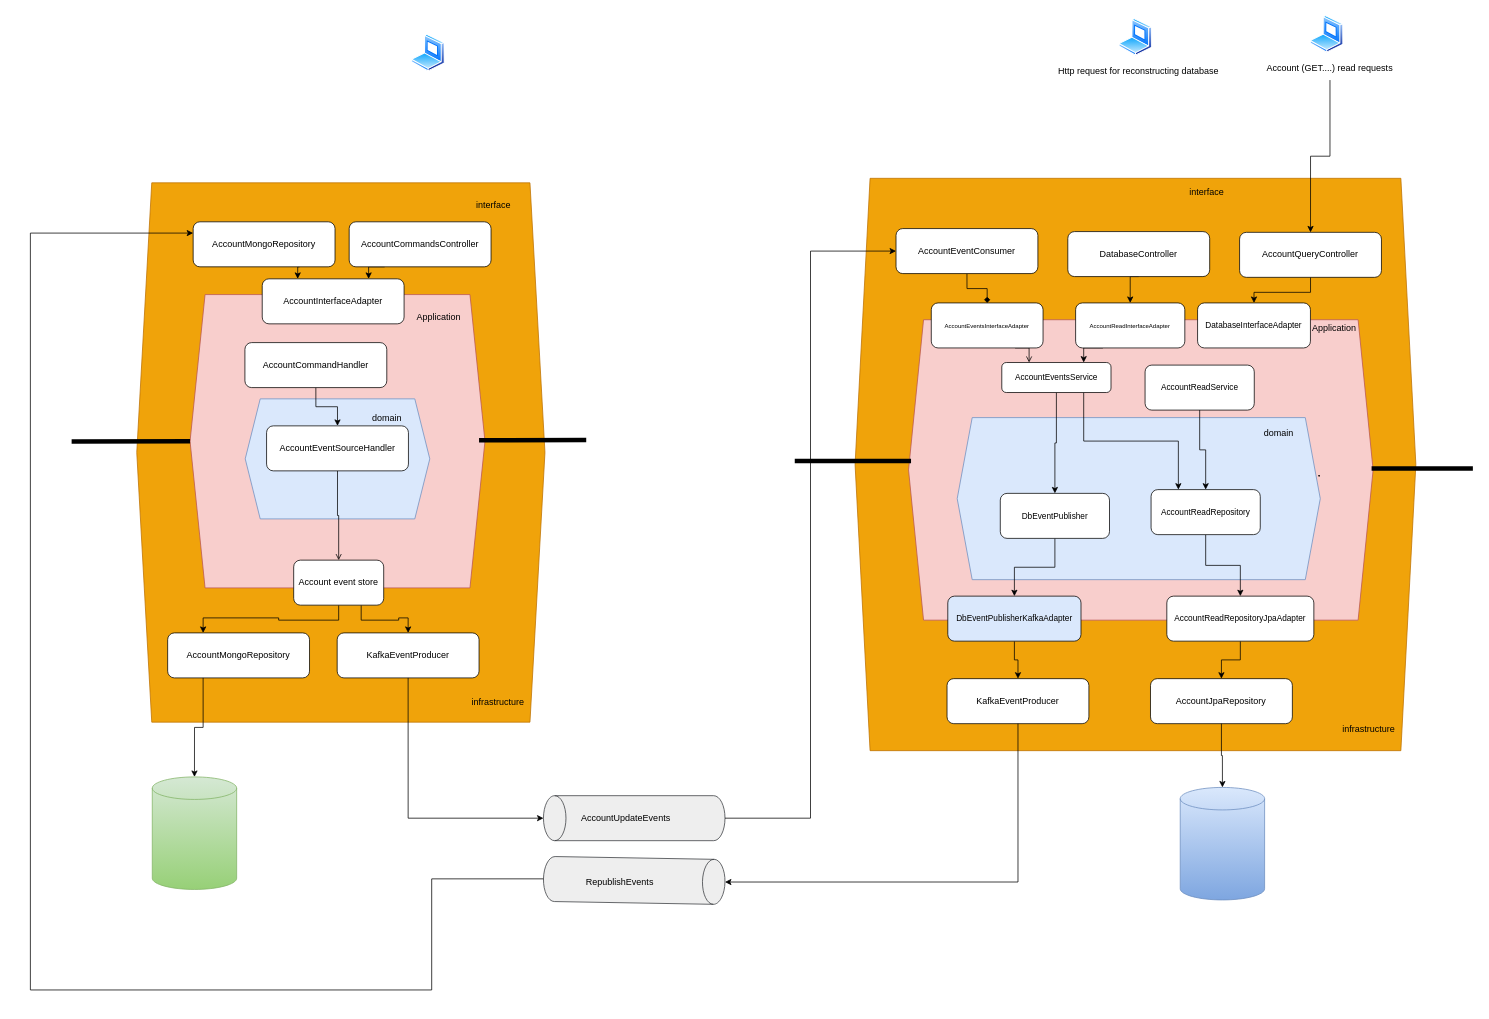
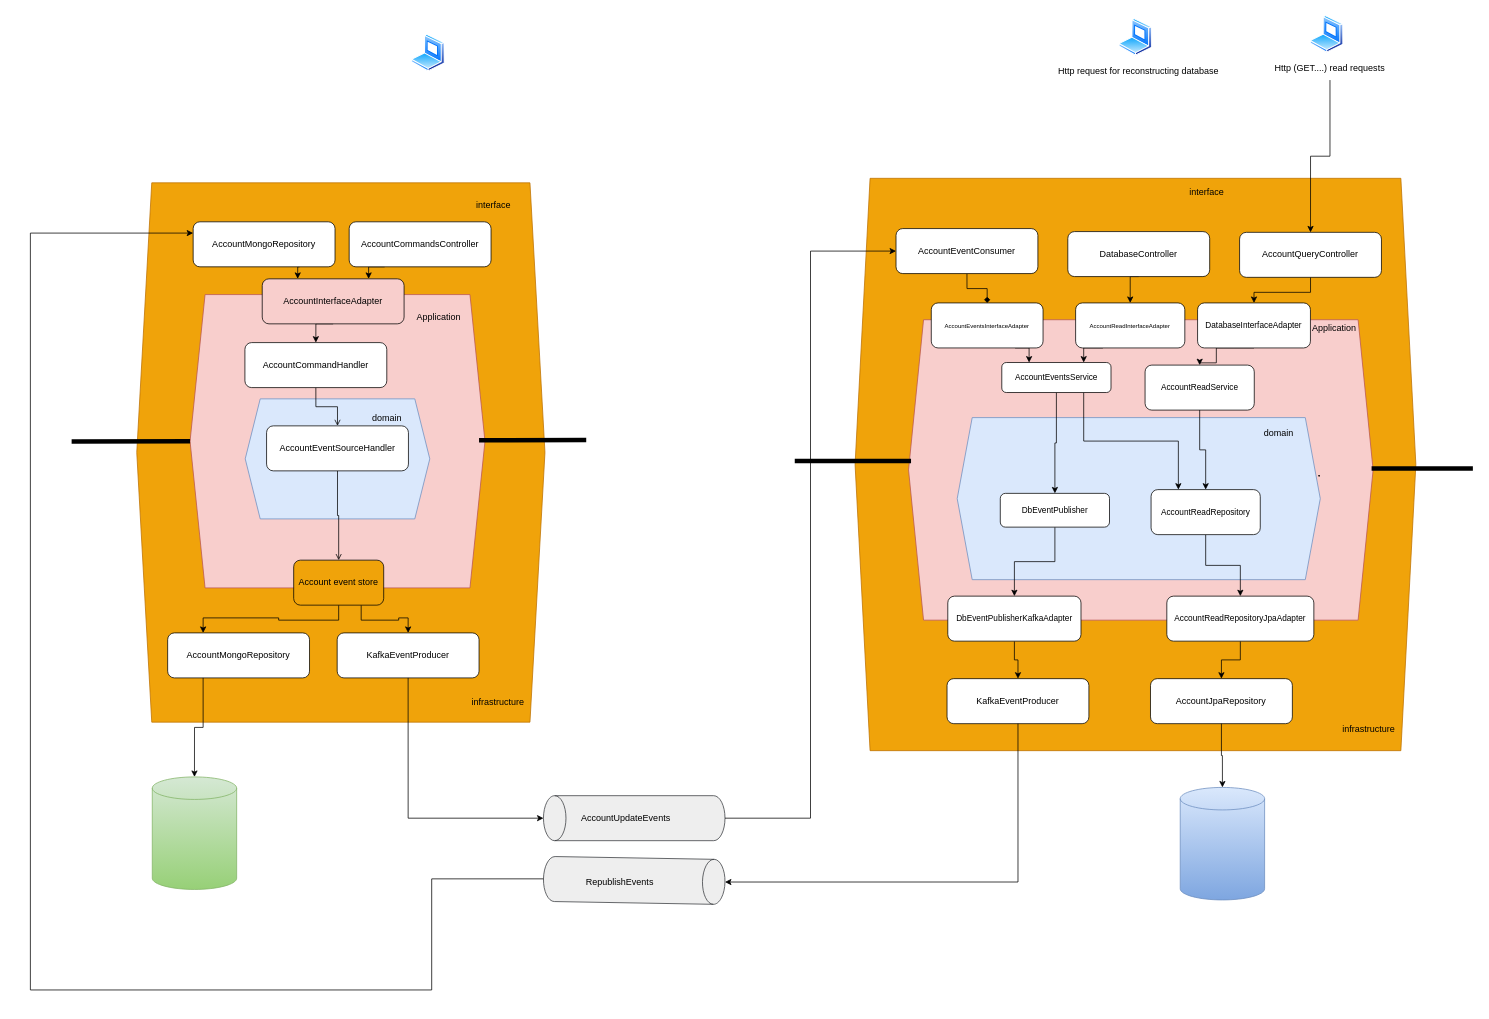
(1330, 69) -> (1330, 69)
(333, 301) -> (333, 301)
none -> (316, 335)
none -> (1216, 355)
(1029, 357) -> (1029, 355)
(337, 419) -> (337, 420)
(1055, 516) -> (1055, 510)
(339, 582) -> (339, 582)
(1014, 618) -> (1014, 618)
